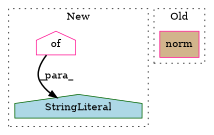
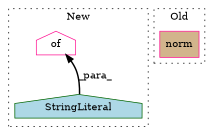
(38, 75) -> (78, 77)
